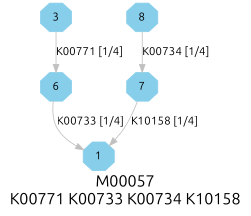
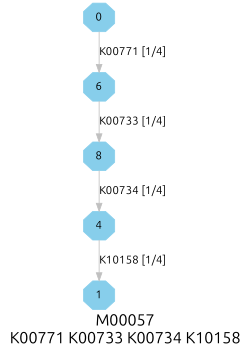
(56, 17) -> (99, 17)
(142, 87) -> (99, 226)
(57, 128) -> (99, 117)
